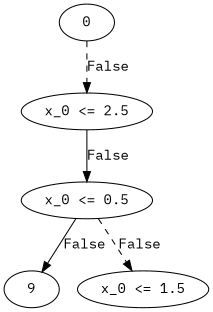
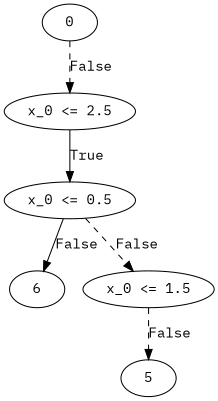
(108, 156) -> (87, 156)
(32, 289) -> (37, 289)
none -> (149, 378)
